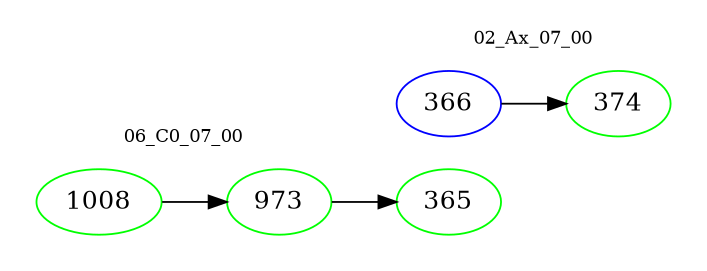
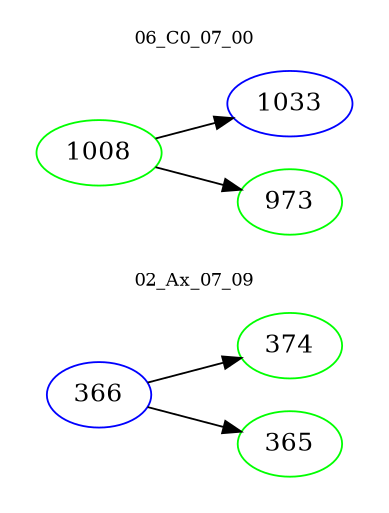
(534, 39) -> (194, 281)
none -> (290, 104)
(357, 202) -> (185, 417)
